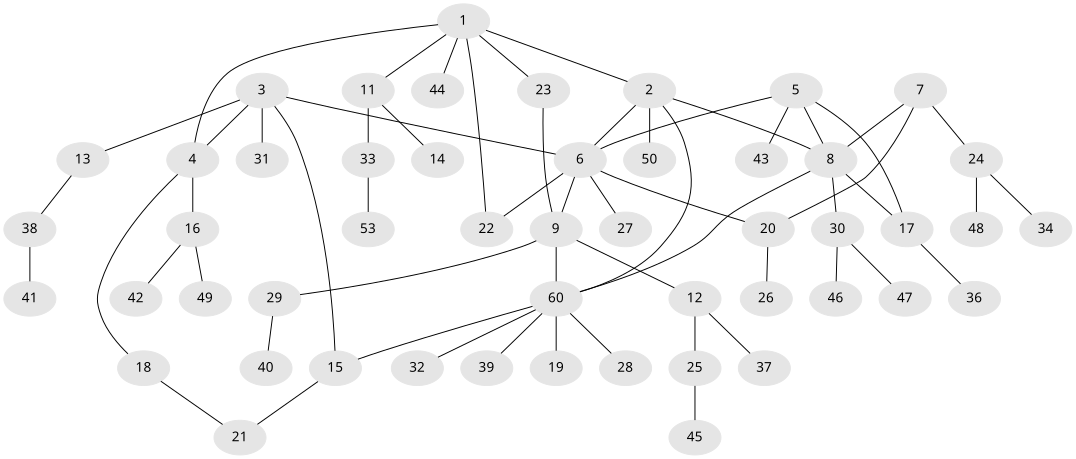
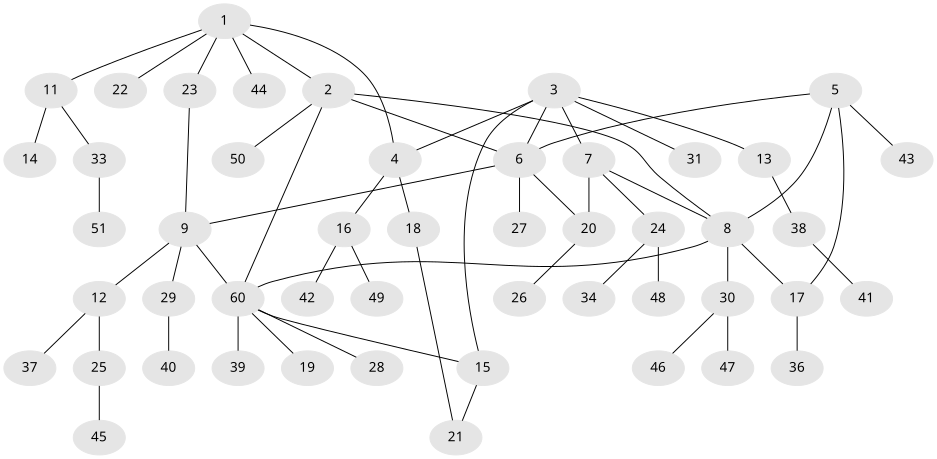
none -> (568, 119)
(533, 195) -> none
(368, 229) -> (99, 229)
(417, 368) -> none
